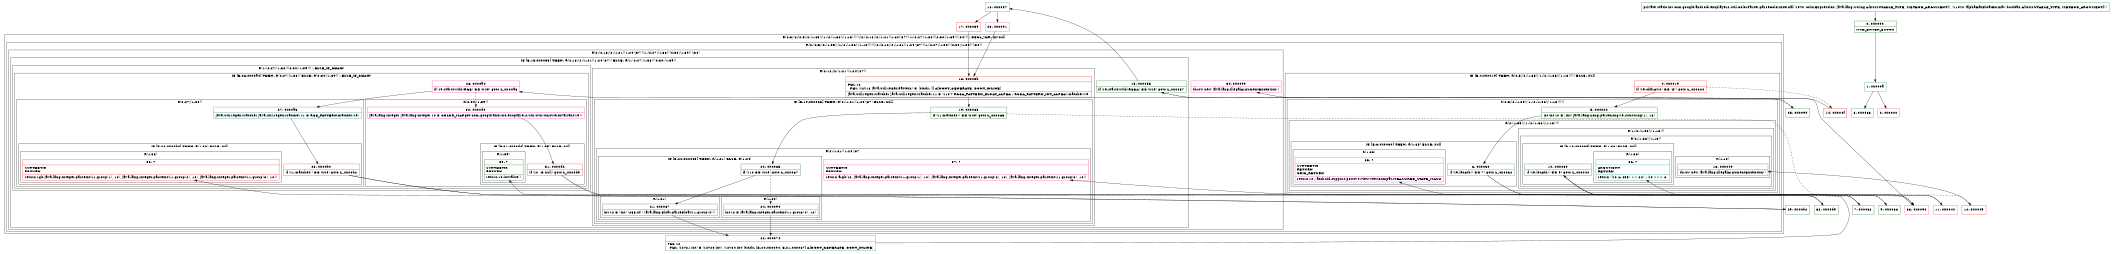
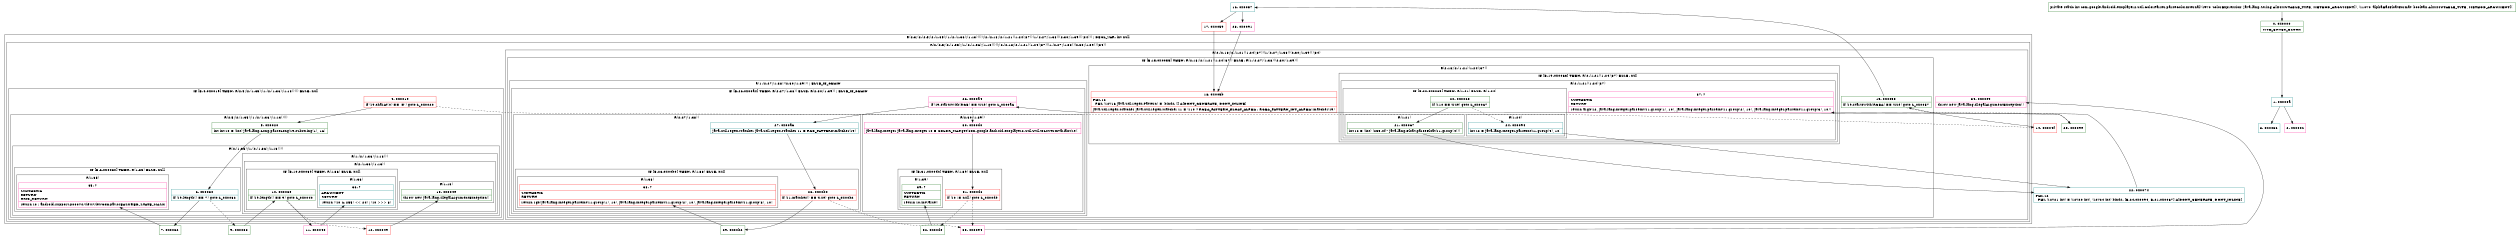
(969, 113) -> none
(1131, 195) -> (912, 225)
(1190, 195) -> (961, 208)
